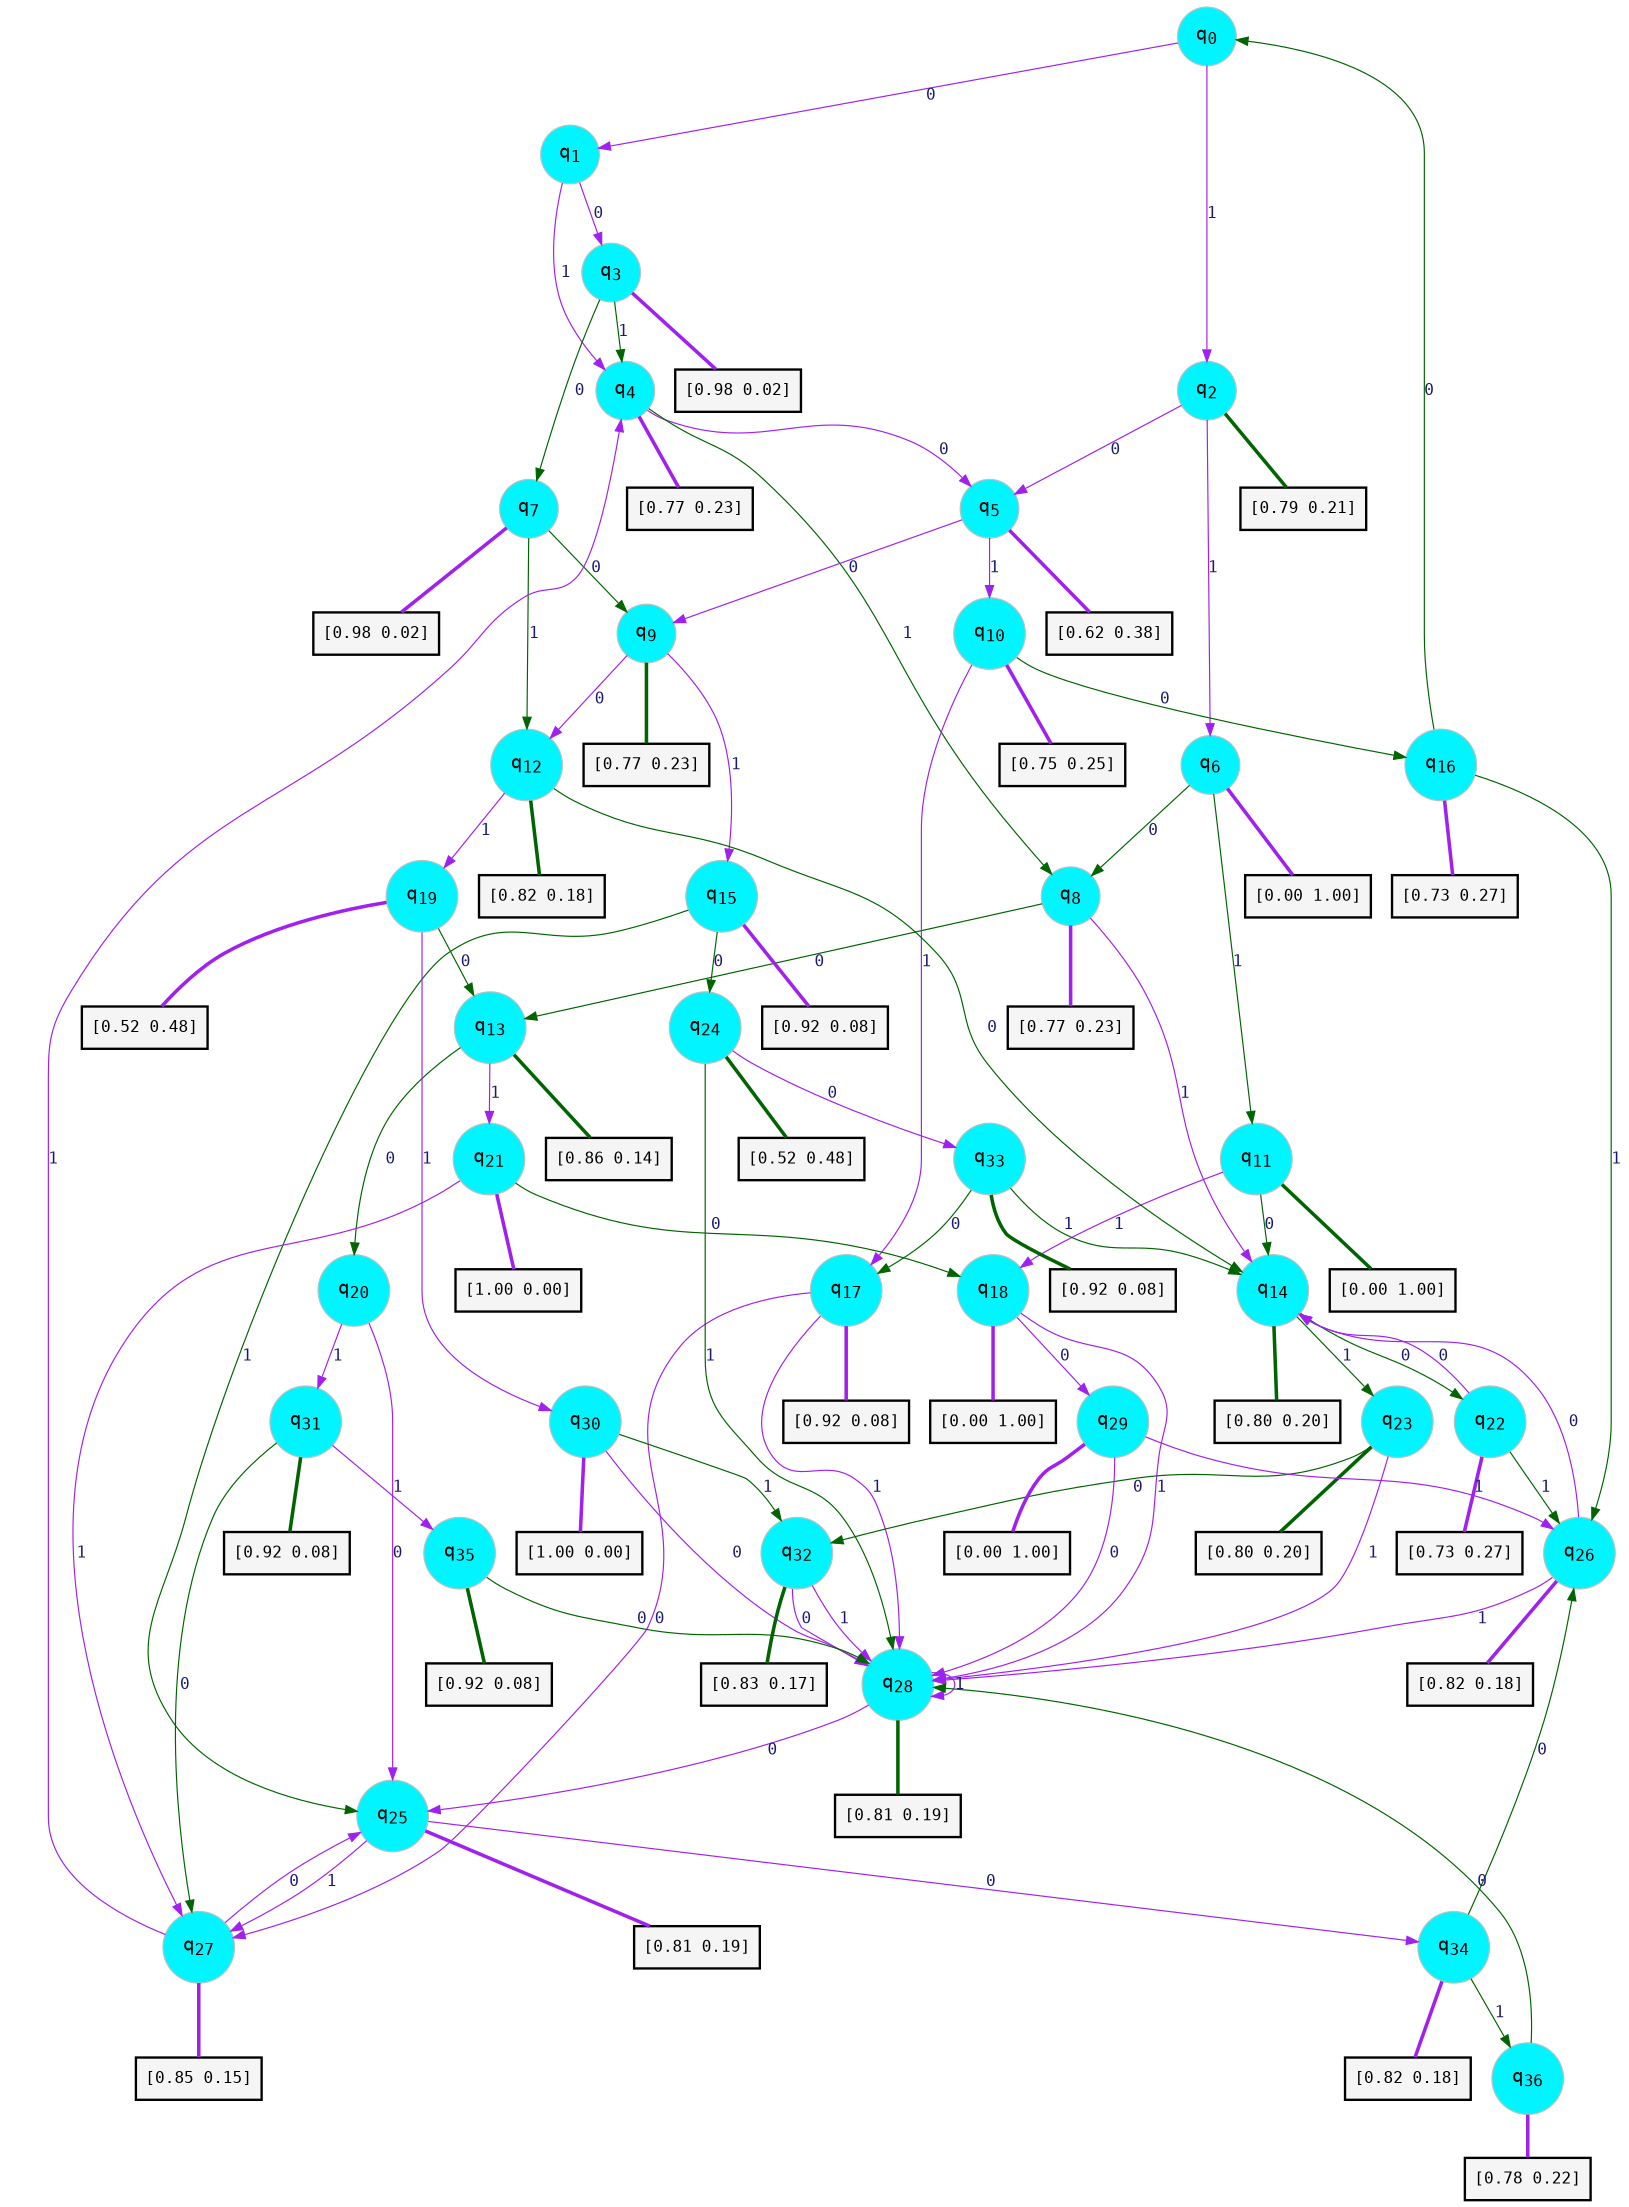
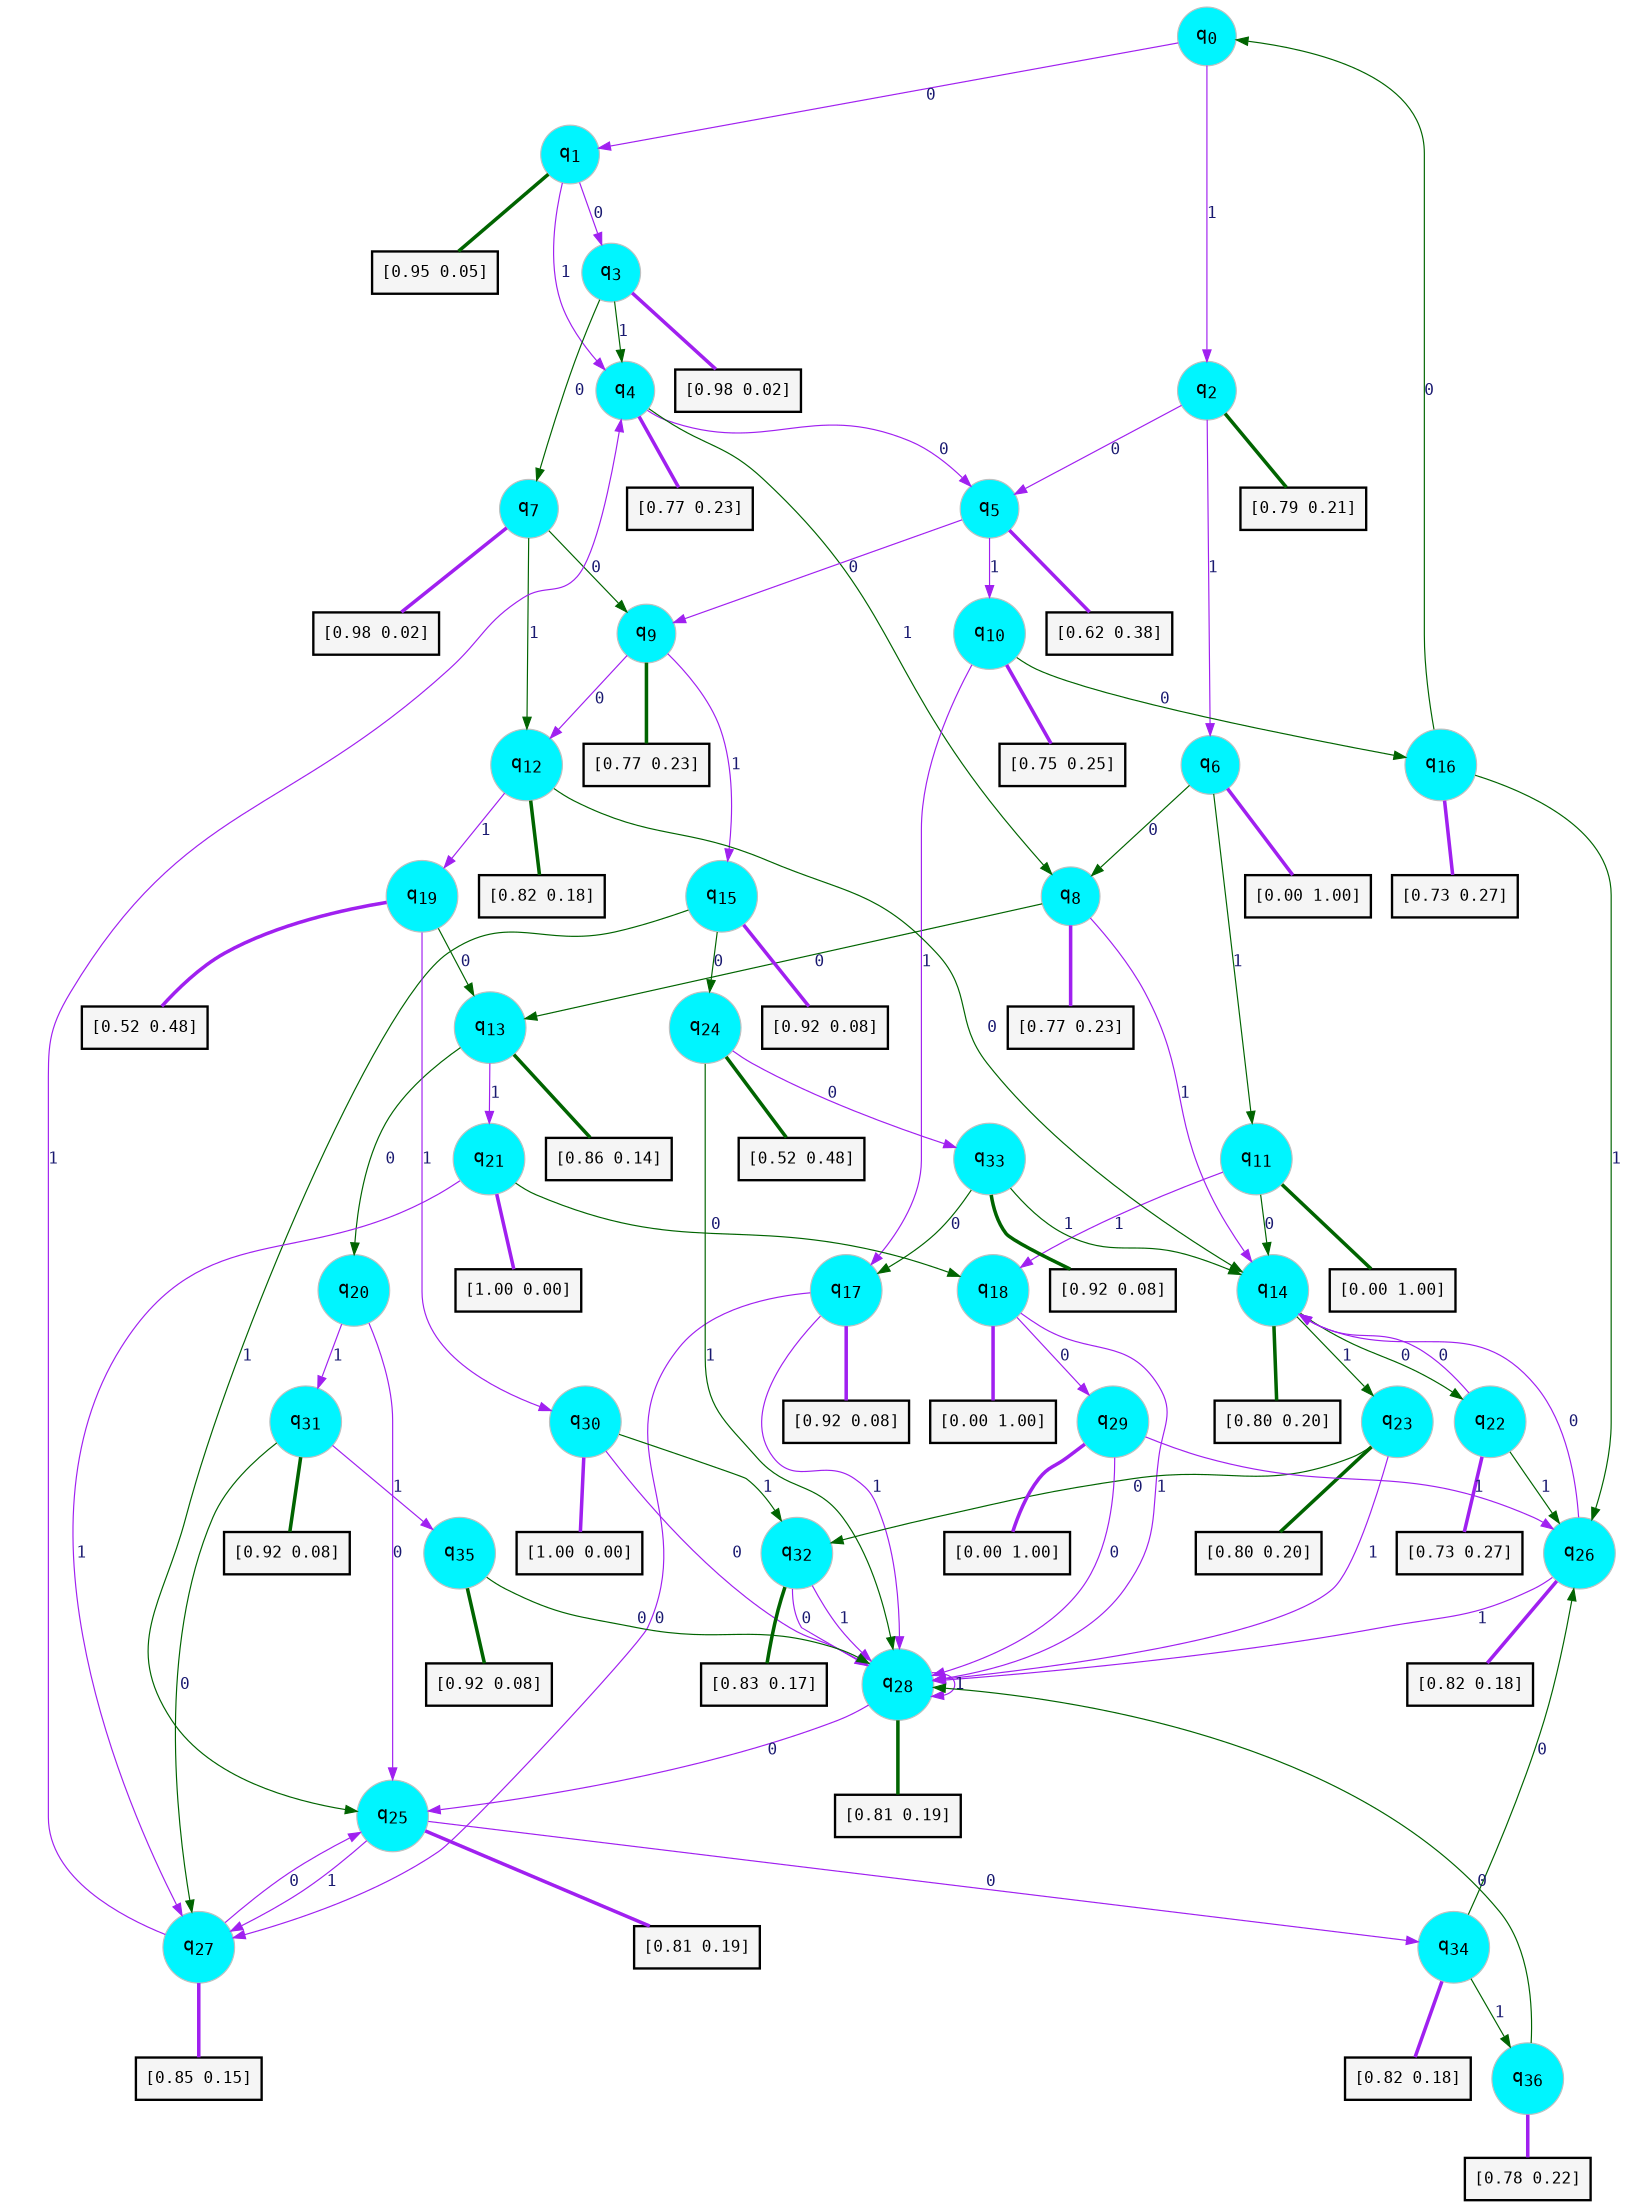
none -> (435, 273)
